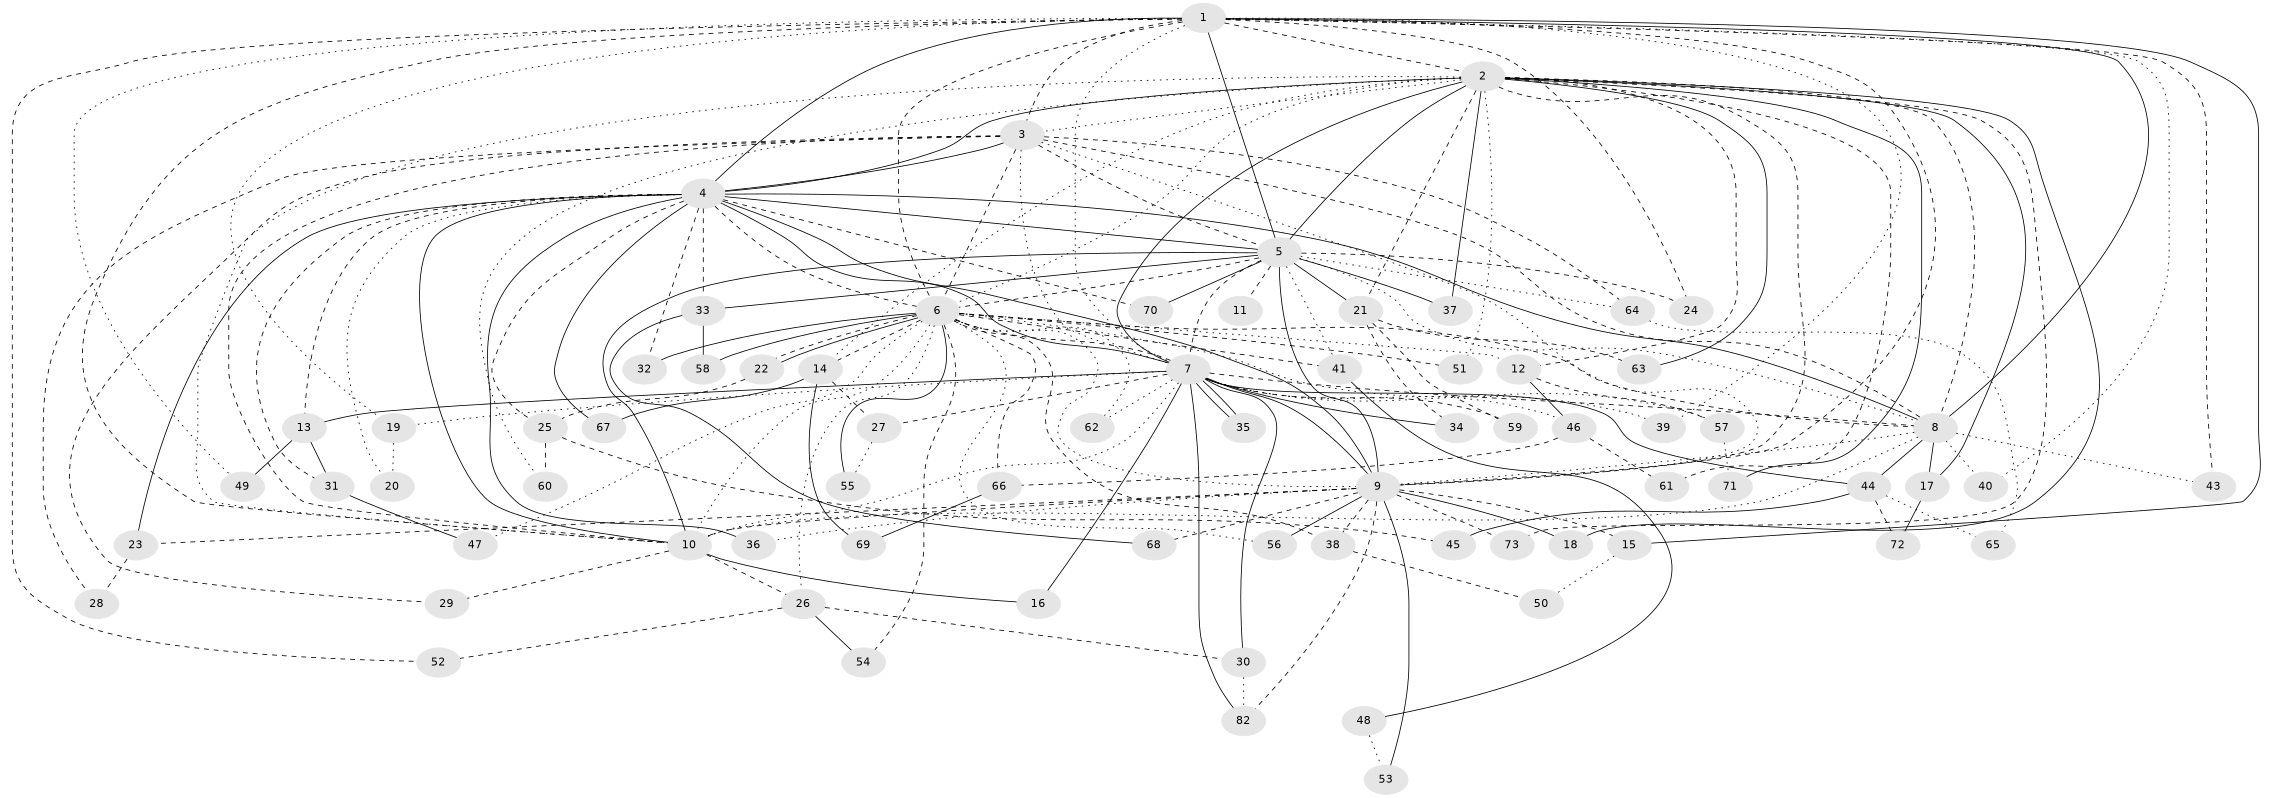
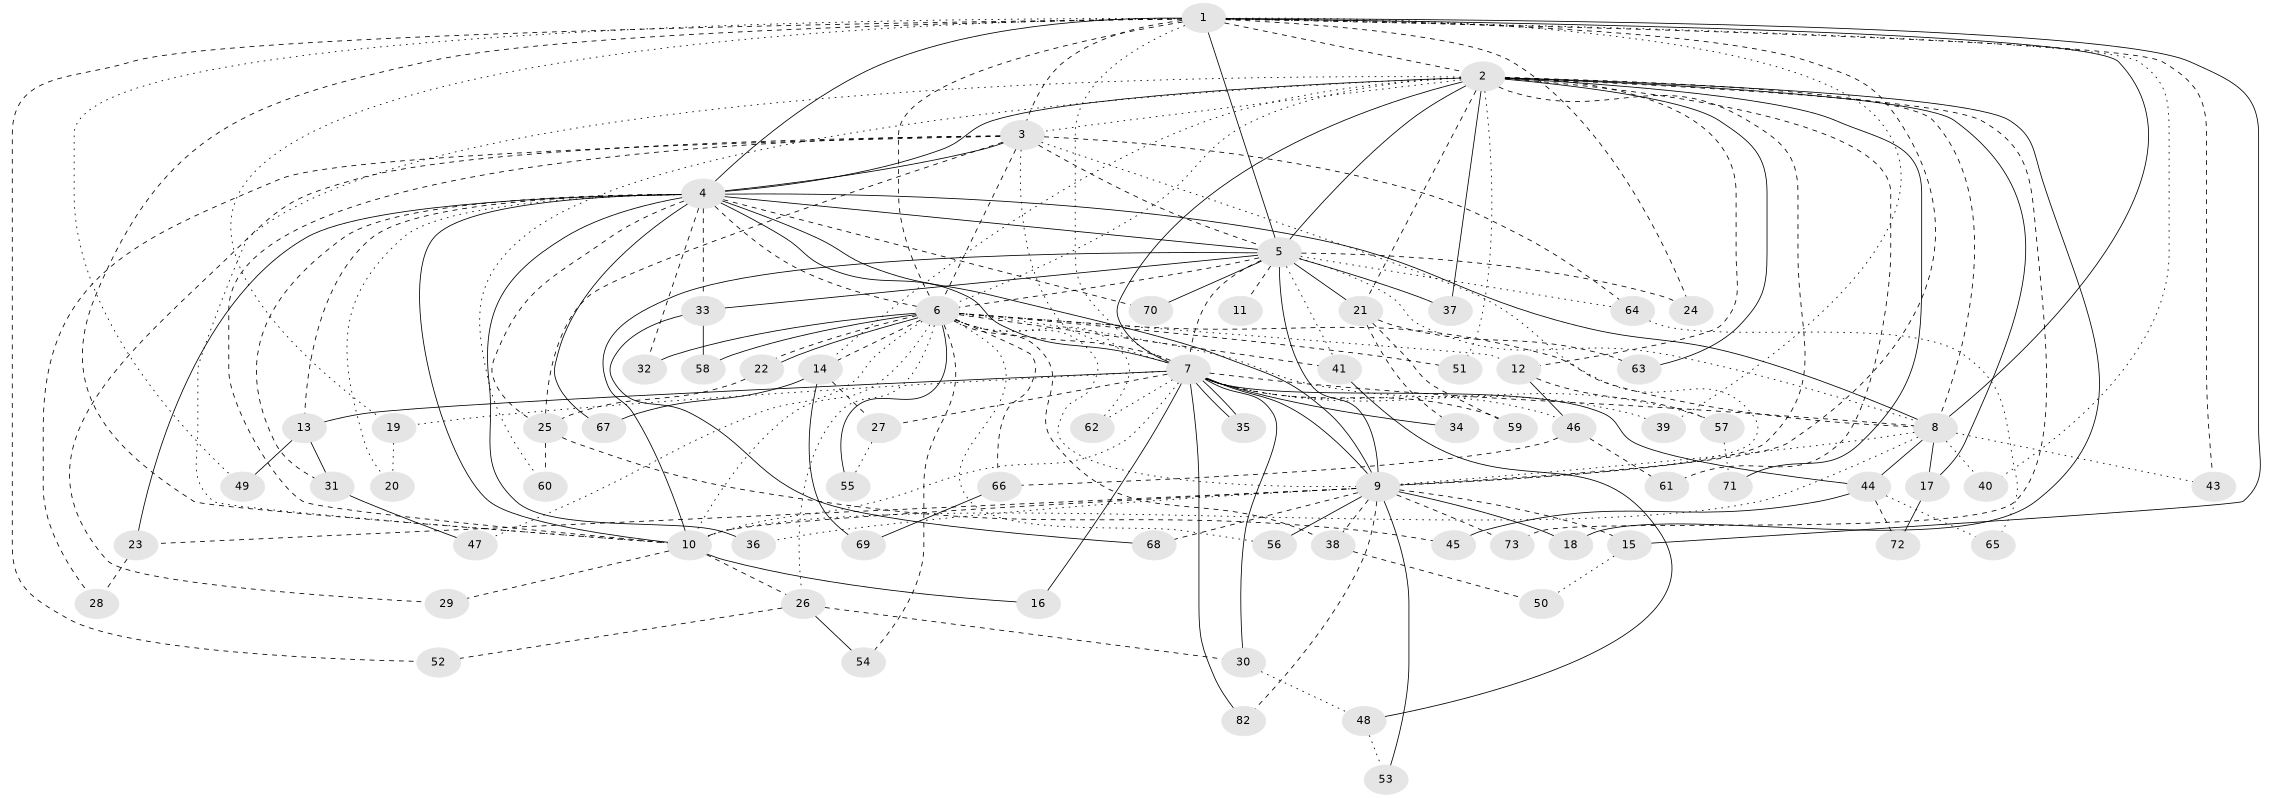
(1474, 243) -> (733, 234)
(1244, 692) -> (1304, 692)
